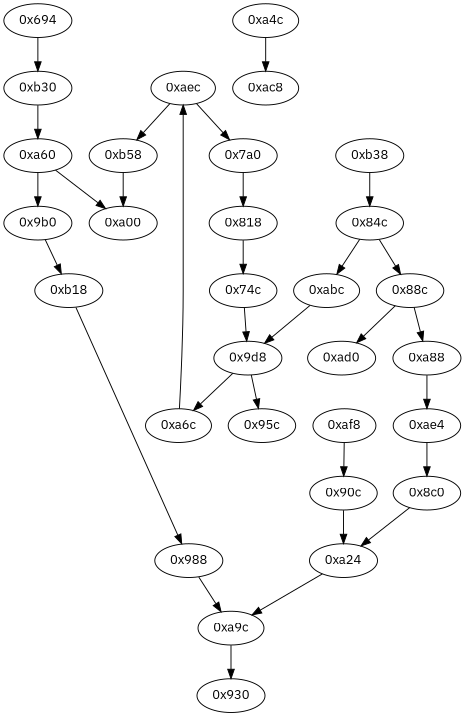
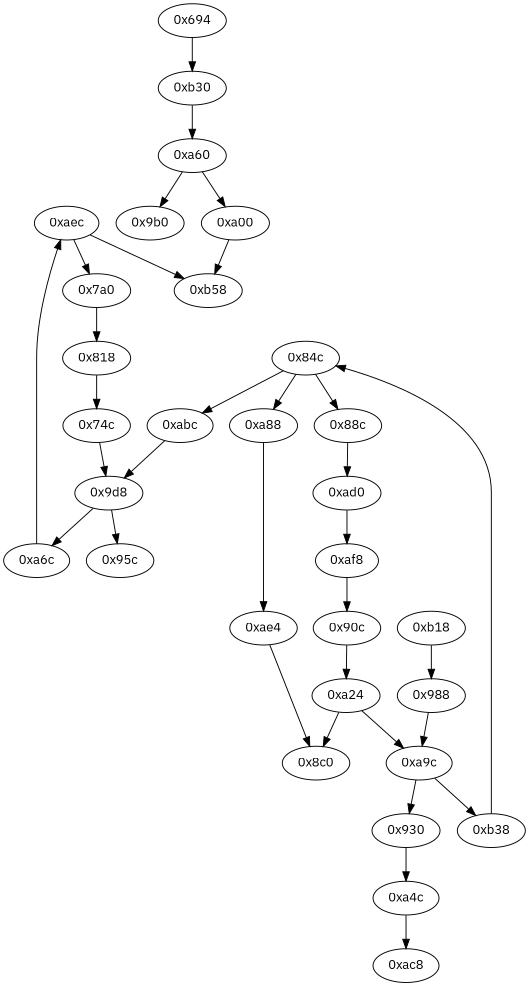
(123, 185) -> (224, 253)
(51, 252) -> none
(417, 320) -> (287, 388)
none -> (347, 522)
(389, 524) -> (333, 725)
none -> (452, 794)
none -> (406, 860)
